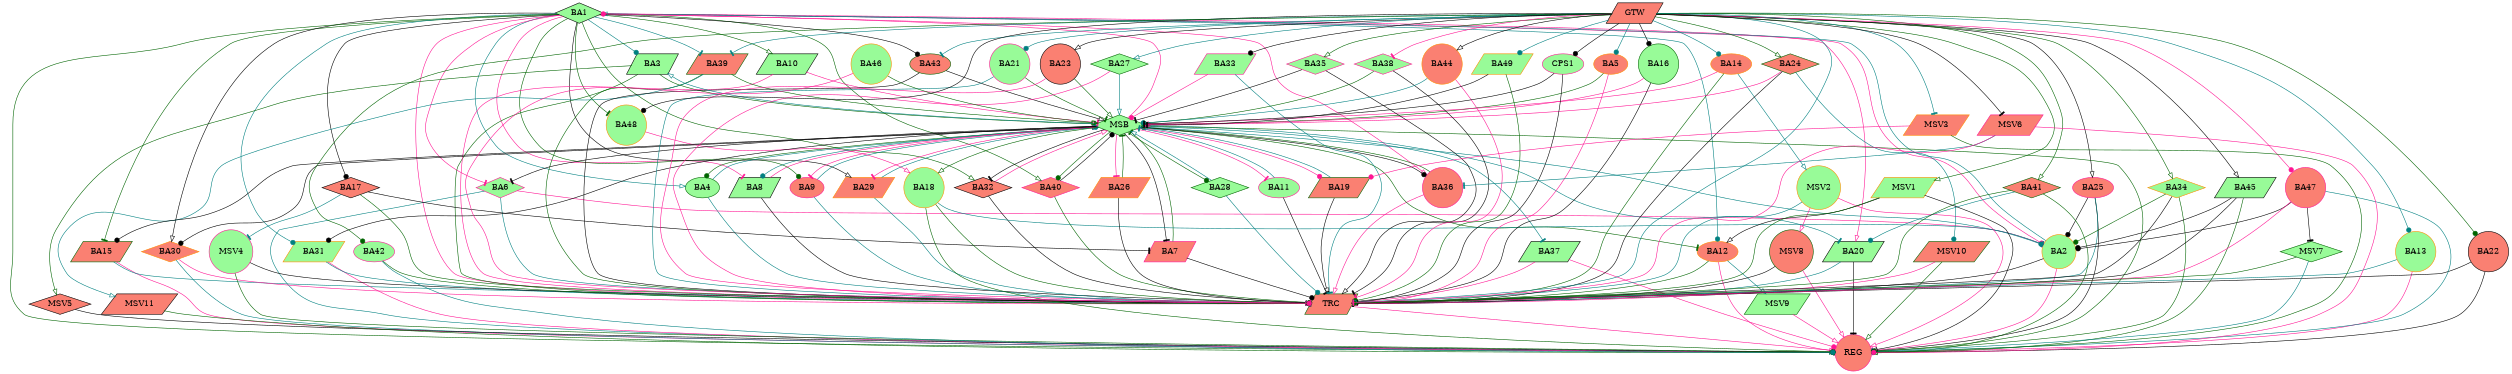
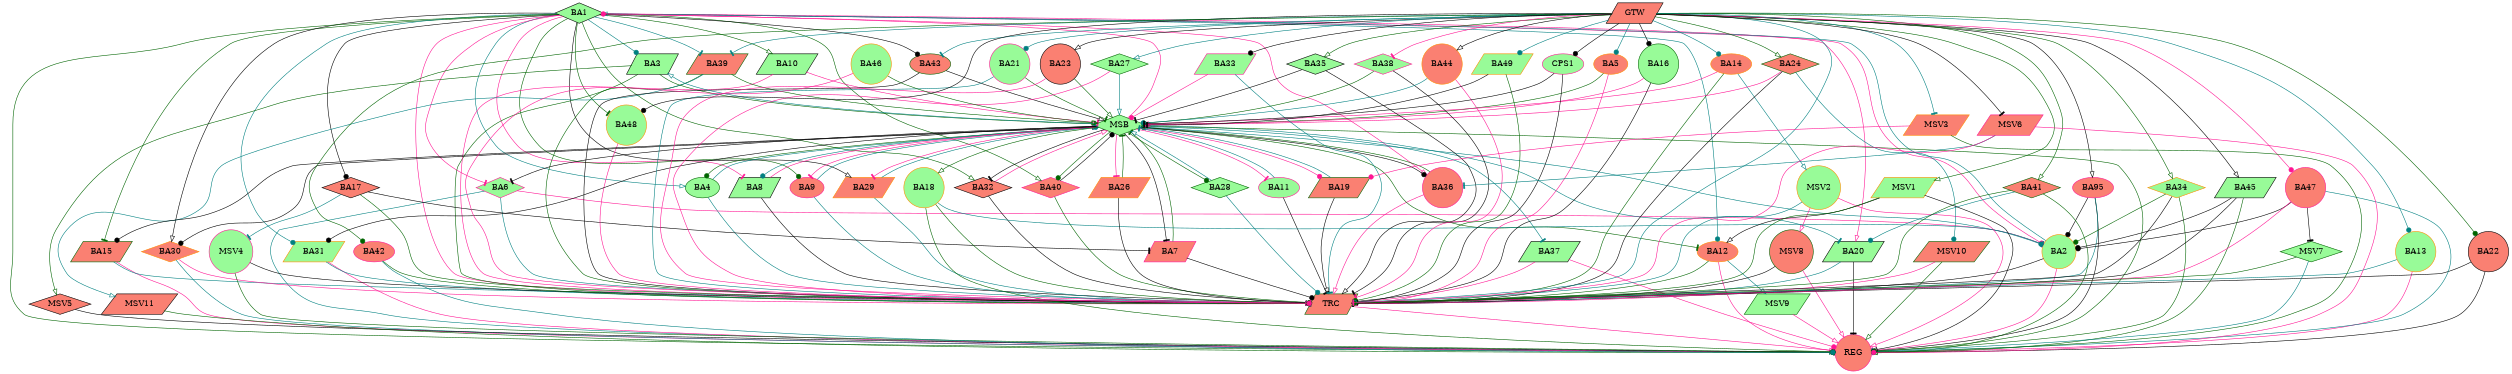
(1315, 64) -> (1315, 64)
(750, 150) -> (893, 297)
(2093, 188) -> (2093, 188)
(374, 252) -> (374, 252)
